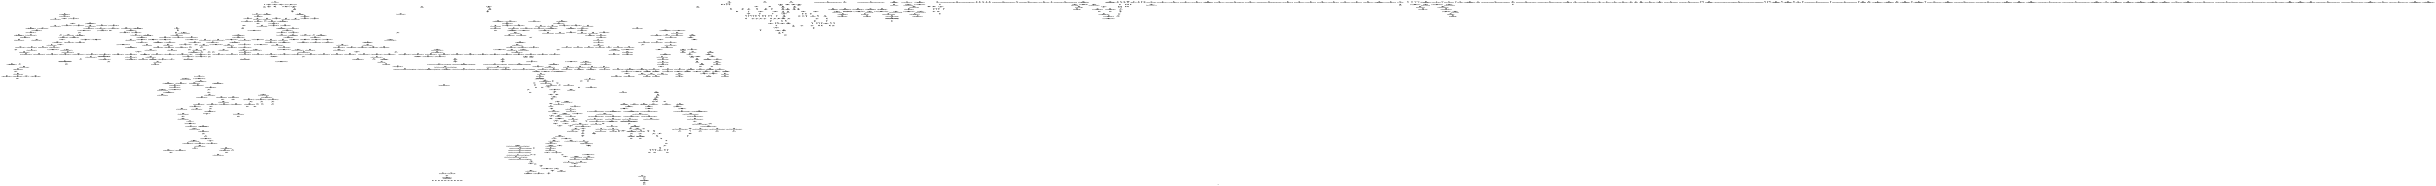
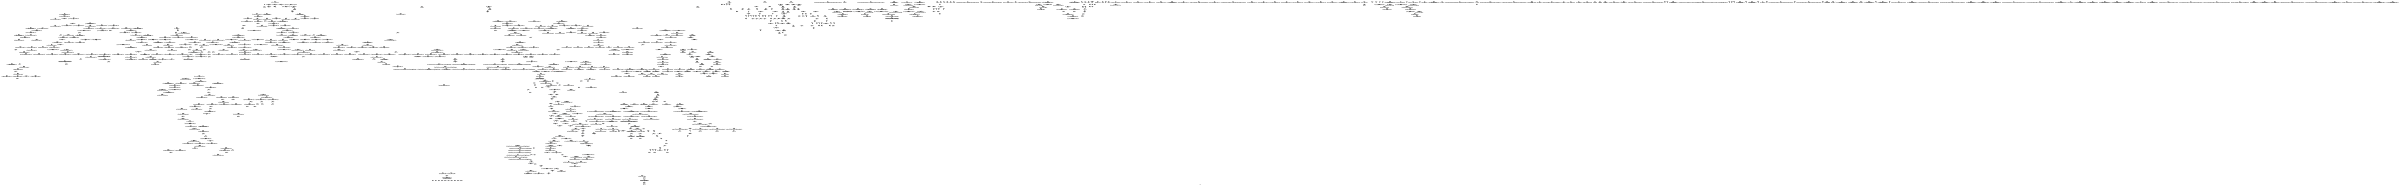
(957, 2) -> none
